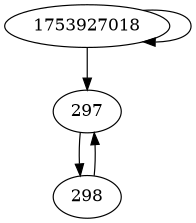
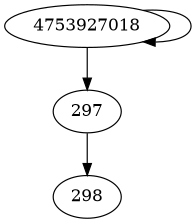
(87, 26) -> (87, 26)
(95, 160) -> none
